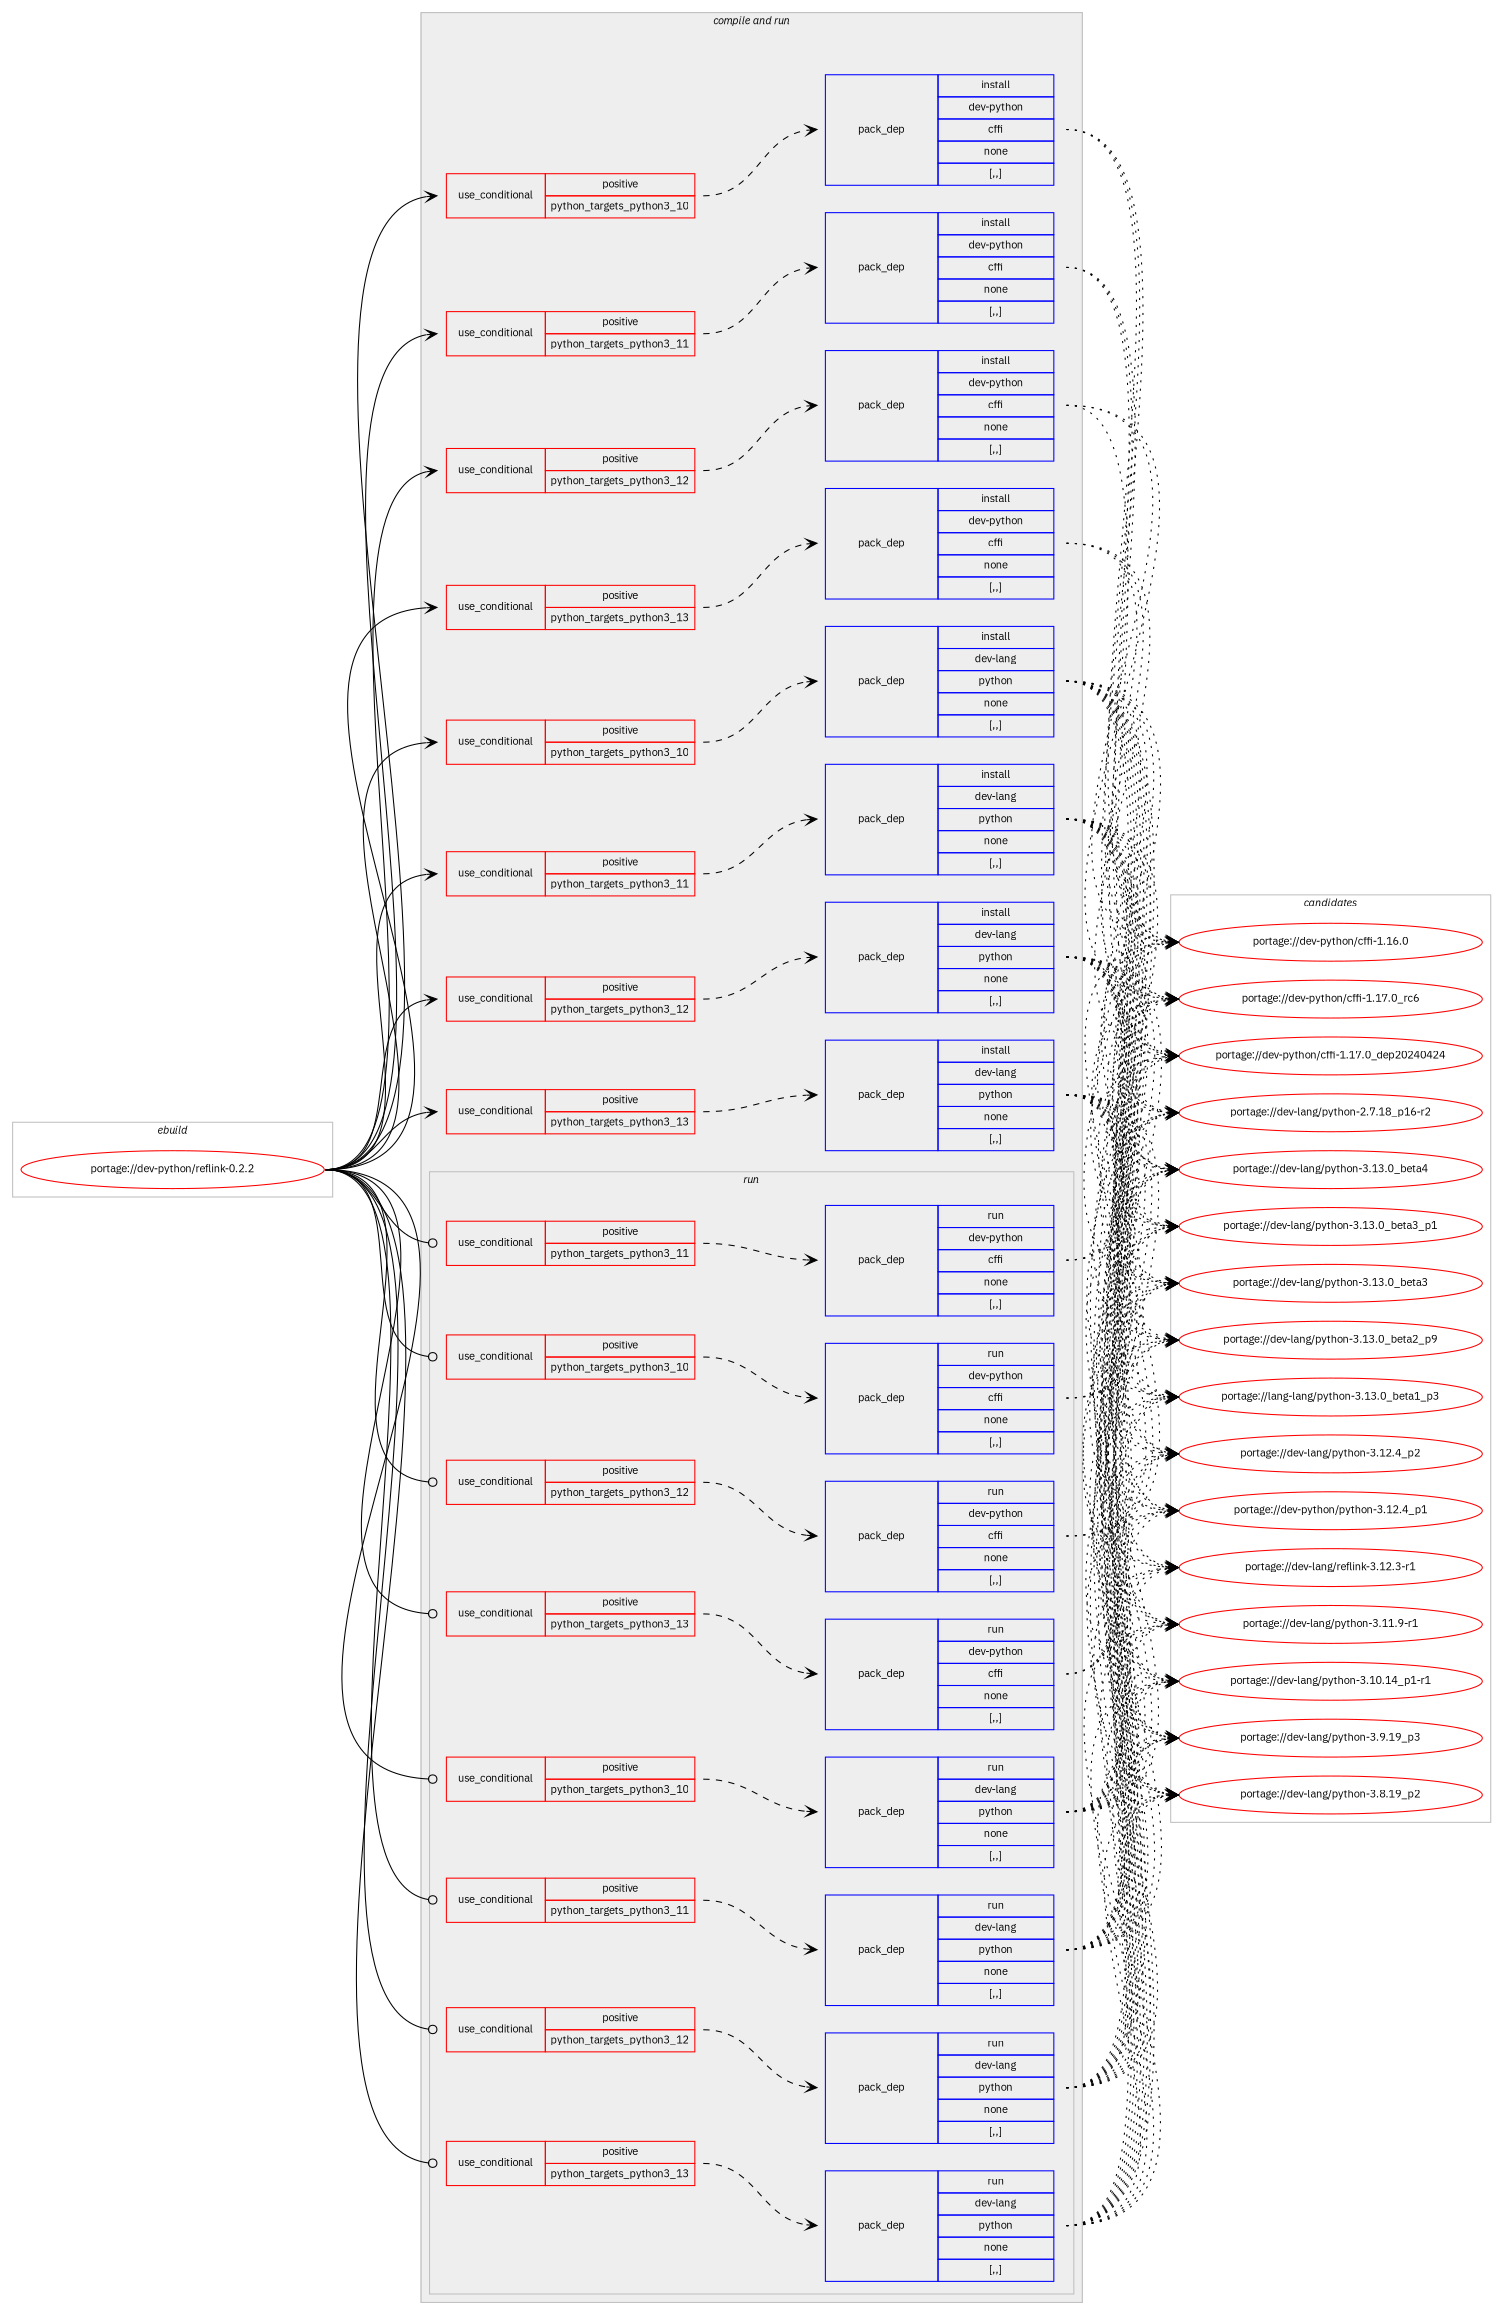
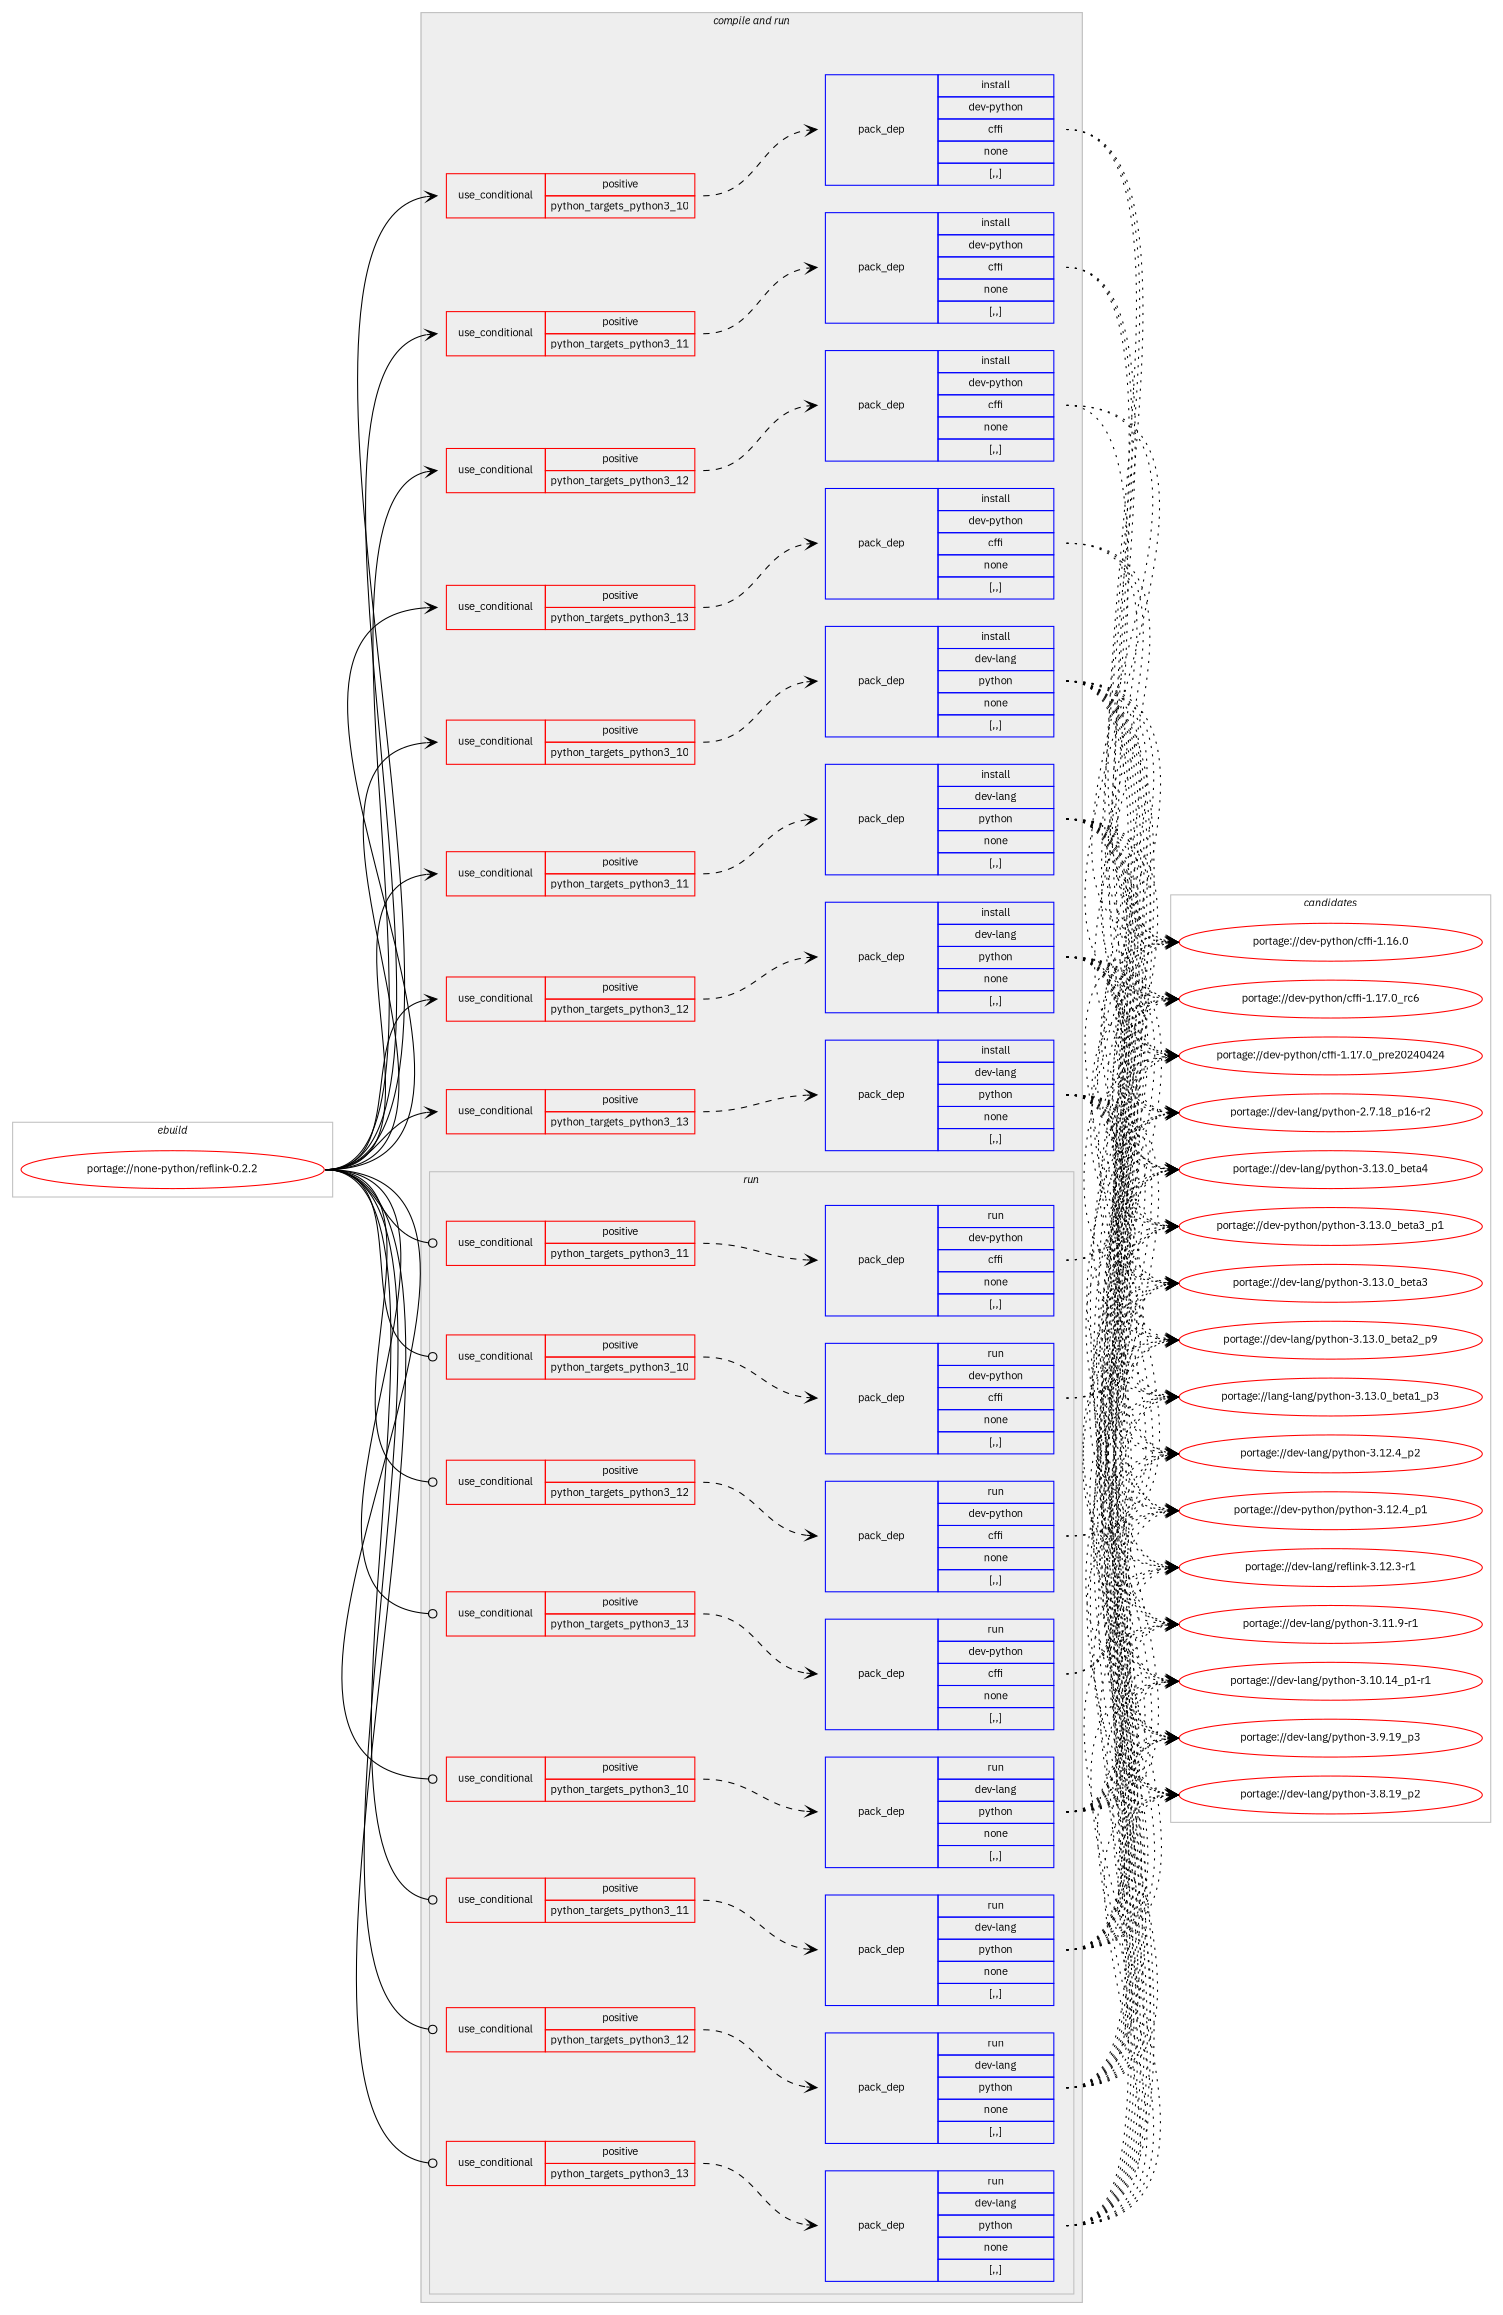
(1331, 1056) -> (1331, 1056)
(173, 1170) -> (173, 1170)
(1331, 1226) -> (1331, 1226)
